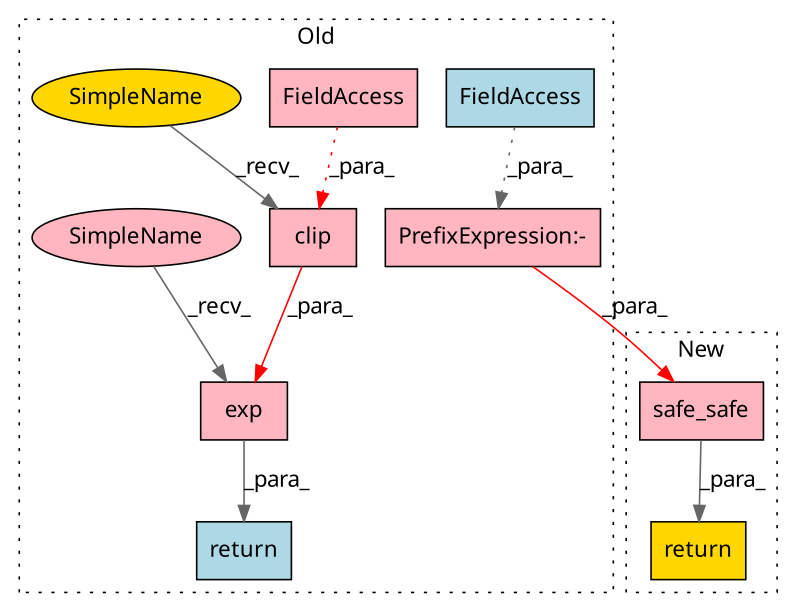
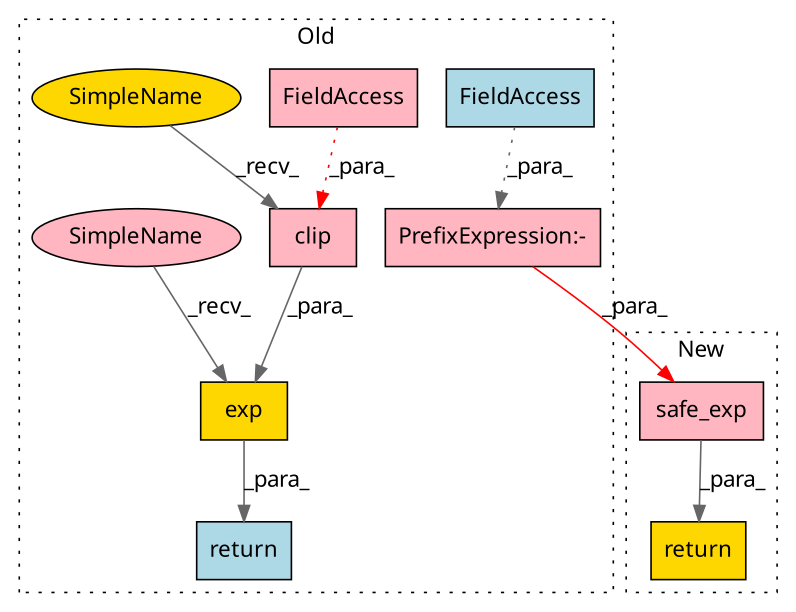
(282, 317) -> (282, 317)
(244, 411) -> (244, 411)
(702, 411) -> (702, 411)
